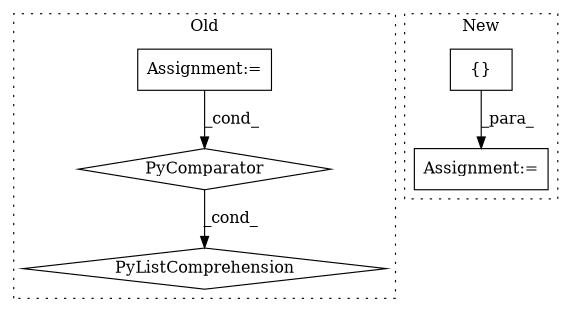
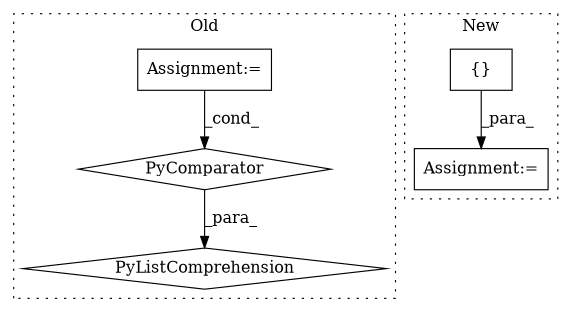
(231, 219) -> (231, 219)
